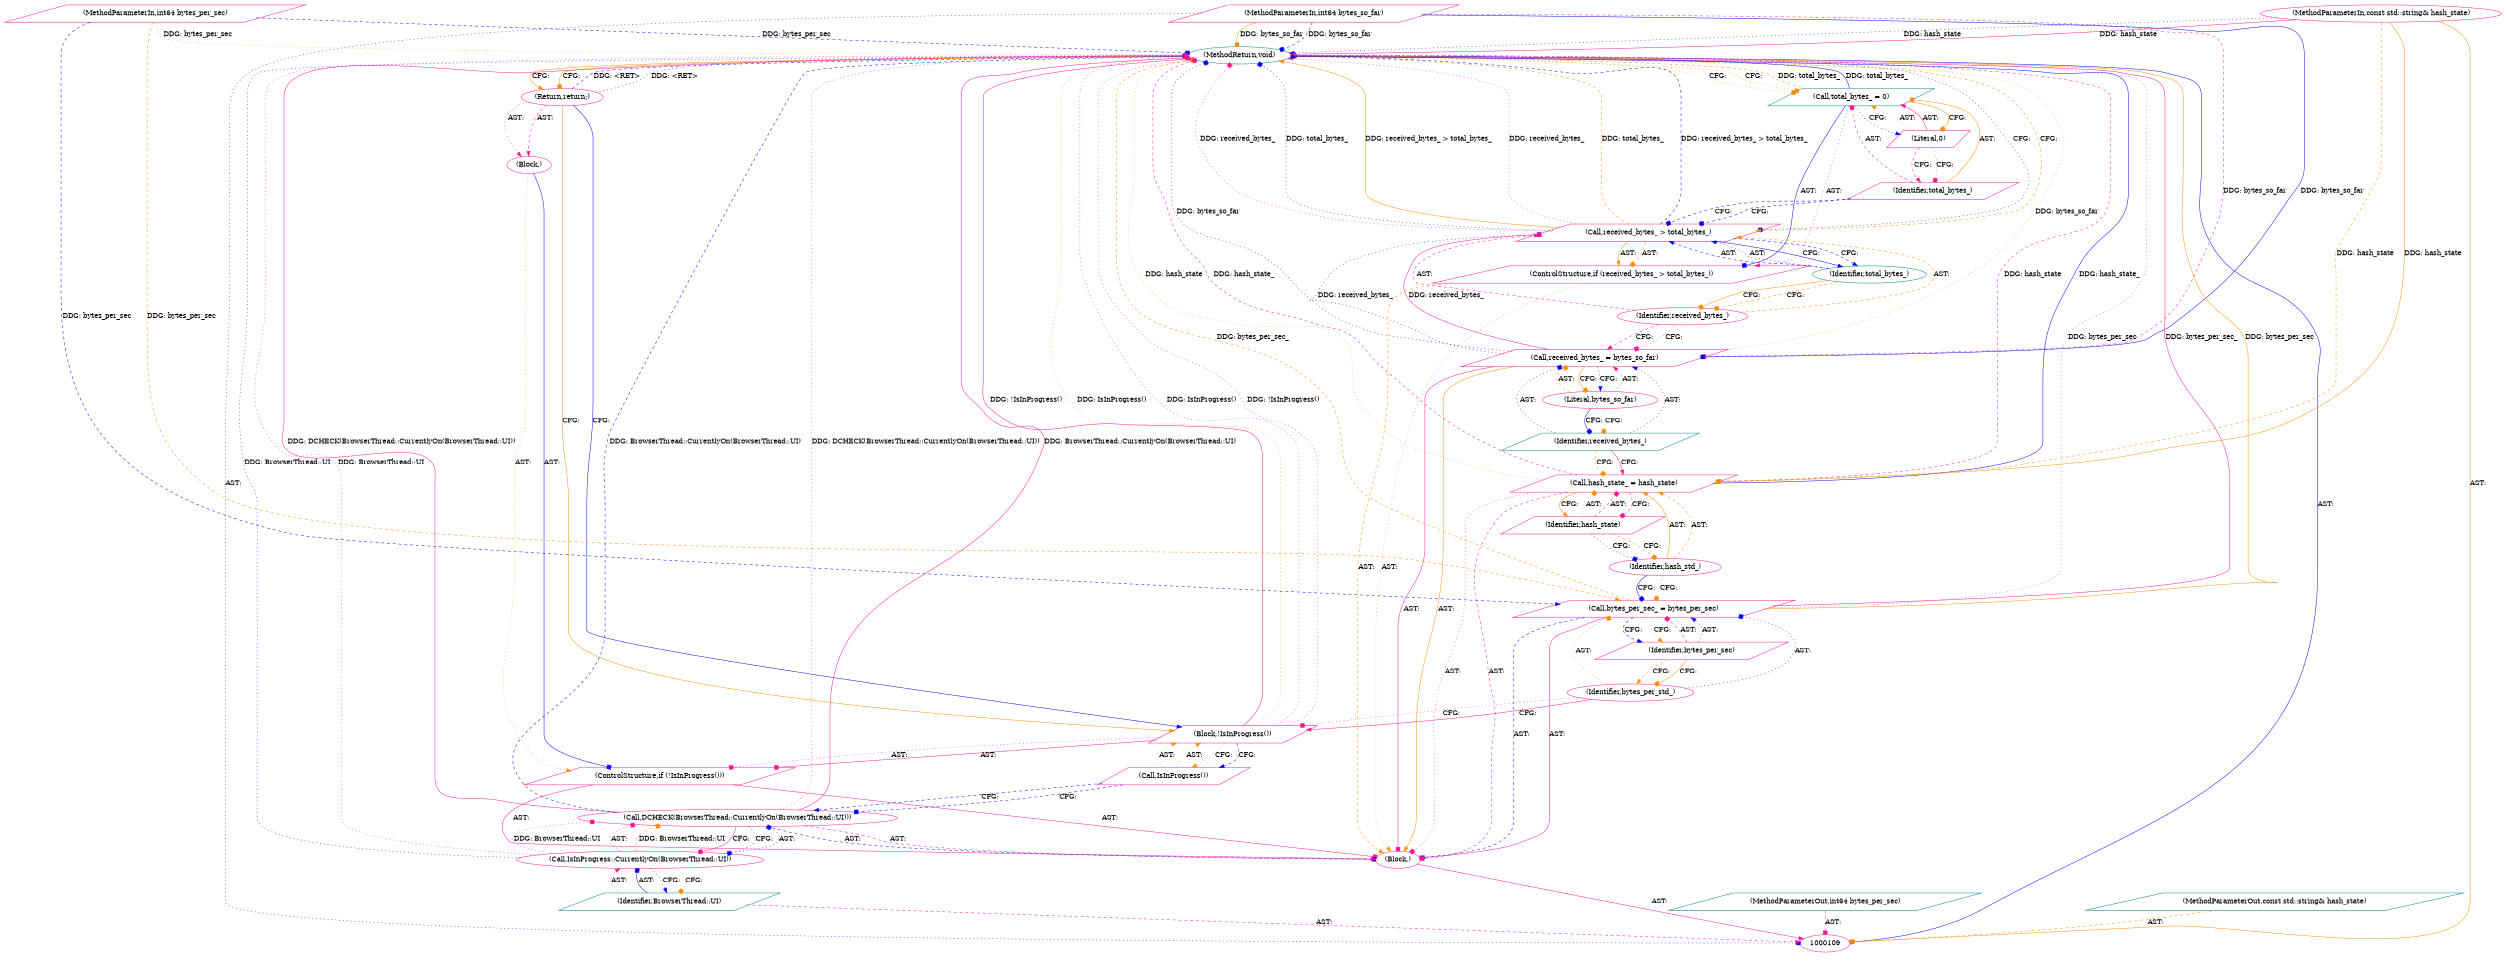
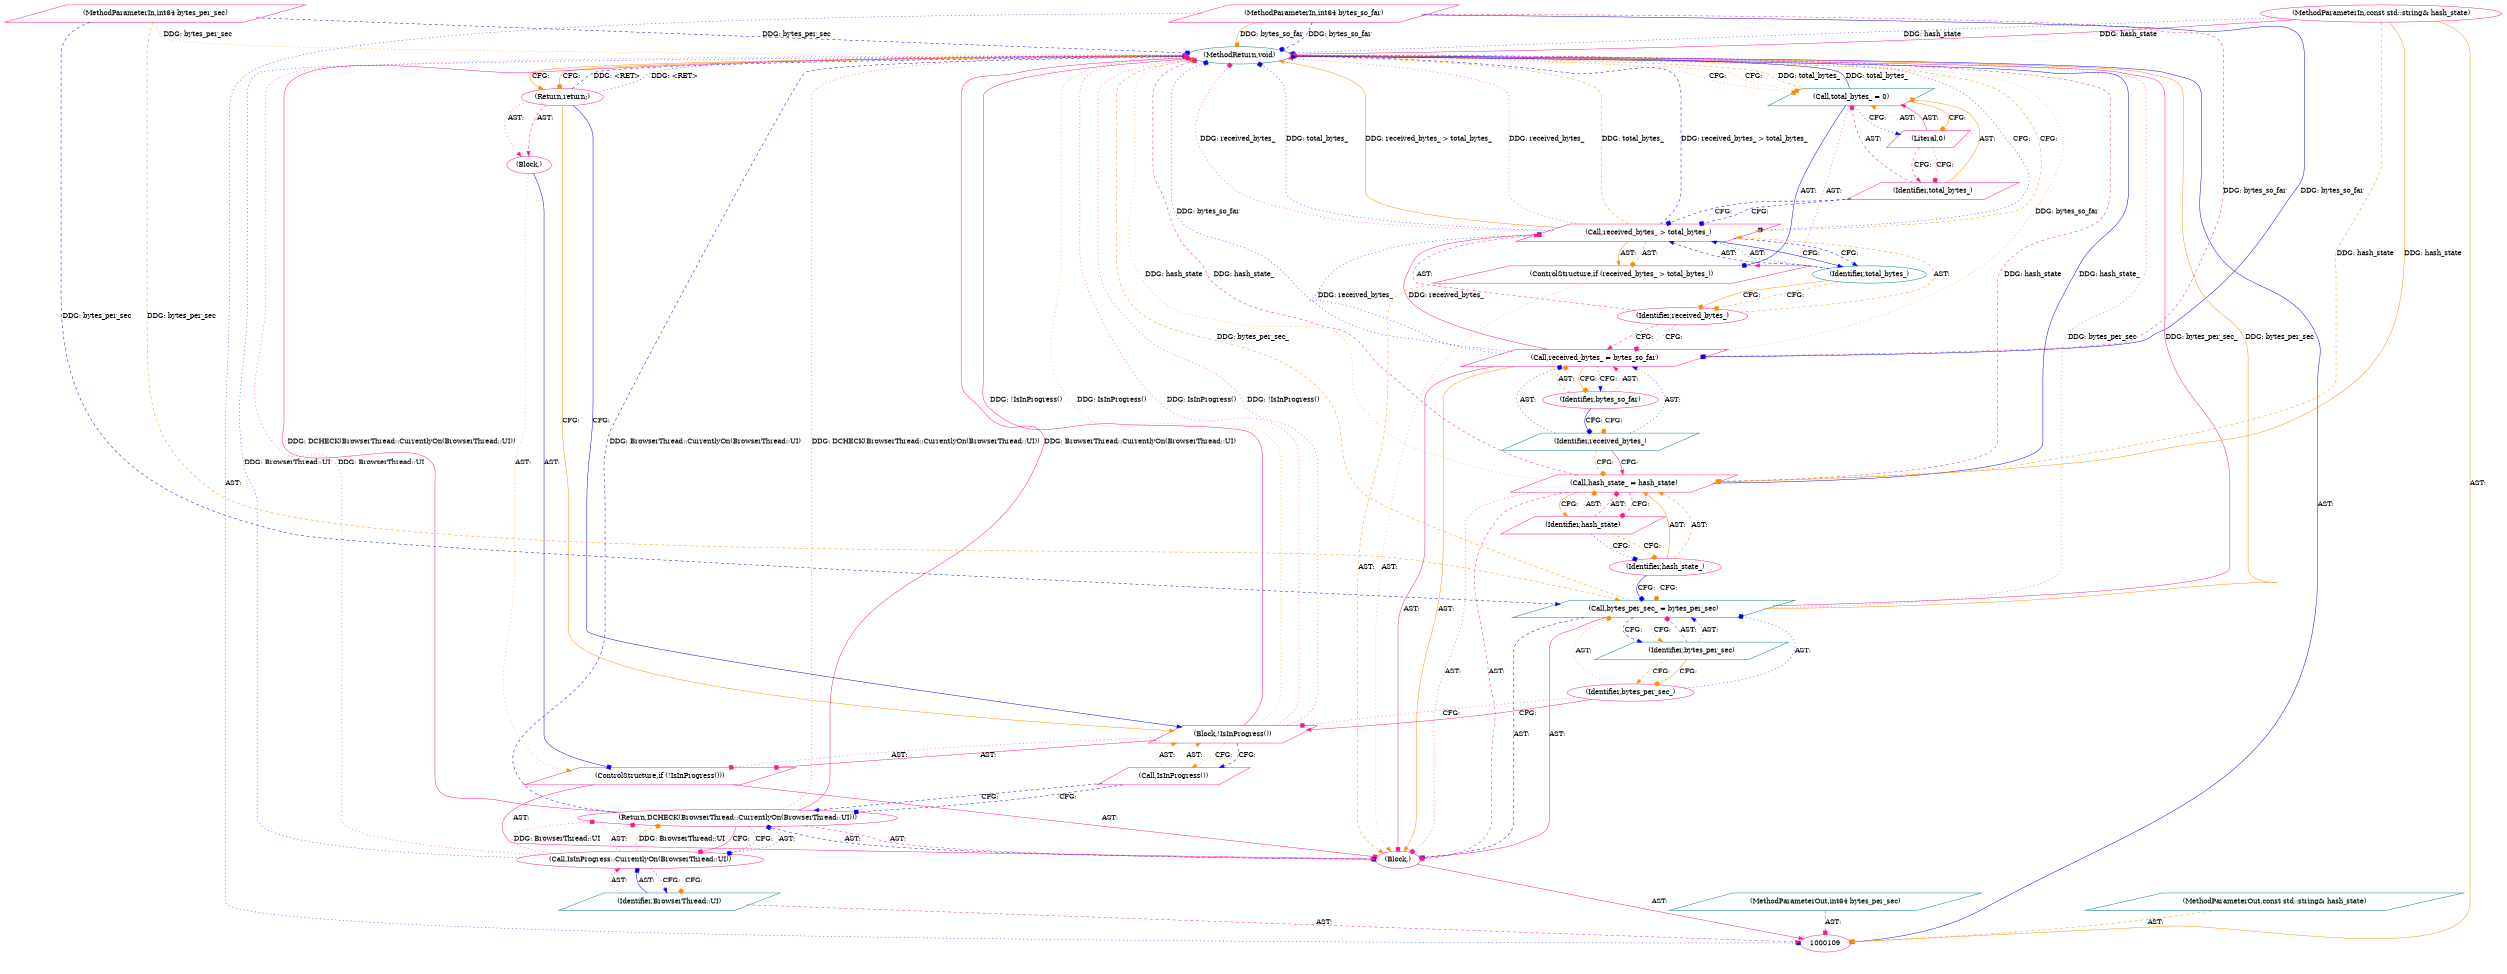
(1600, 400) -> (1600, 400)
(1665, 567) -> (1665, 567)
(1654, 609) -> (1654, 609)
(1692, 651) -> (1692, 651)
(1631, 693) -> (1631, 693)
(738, 818) -> (738, 818)
